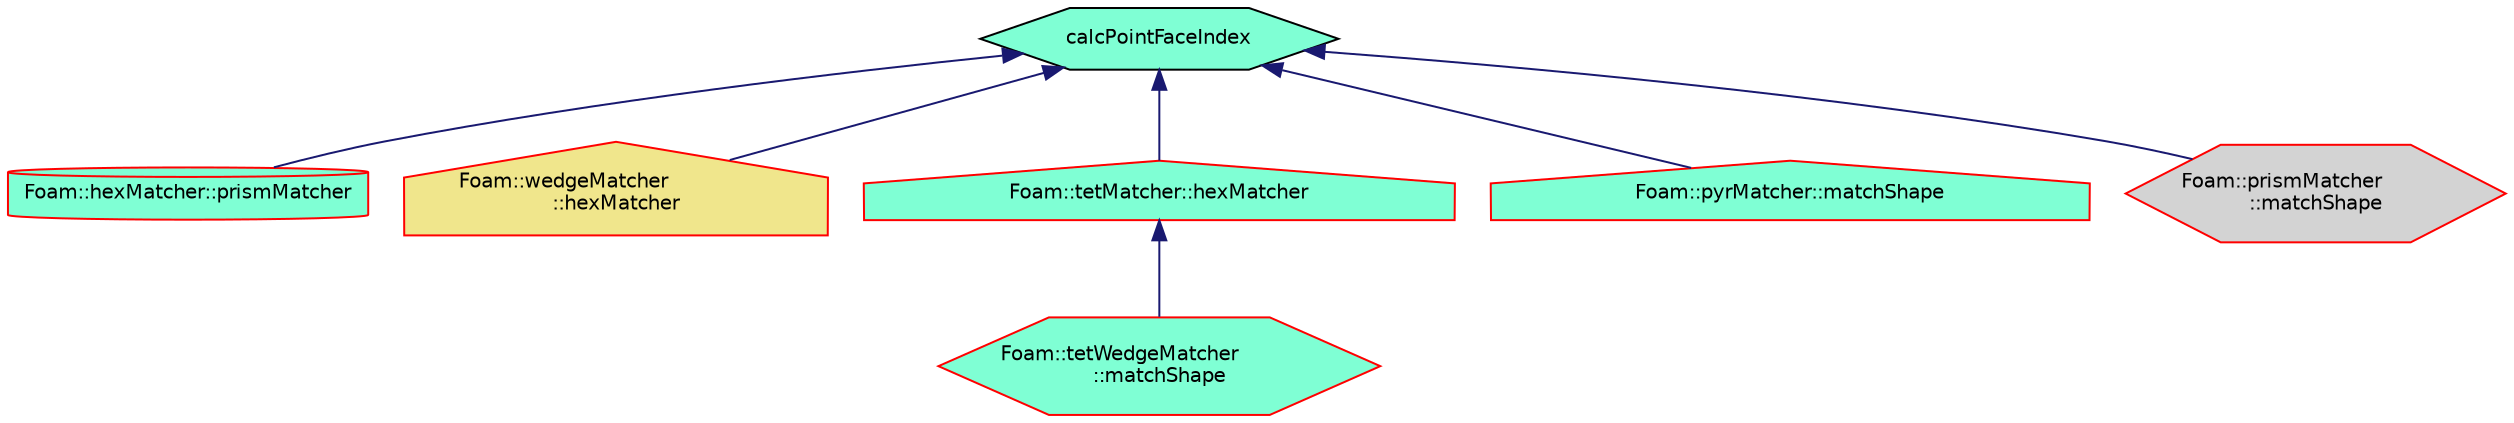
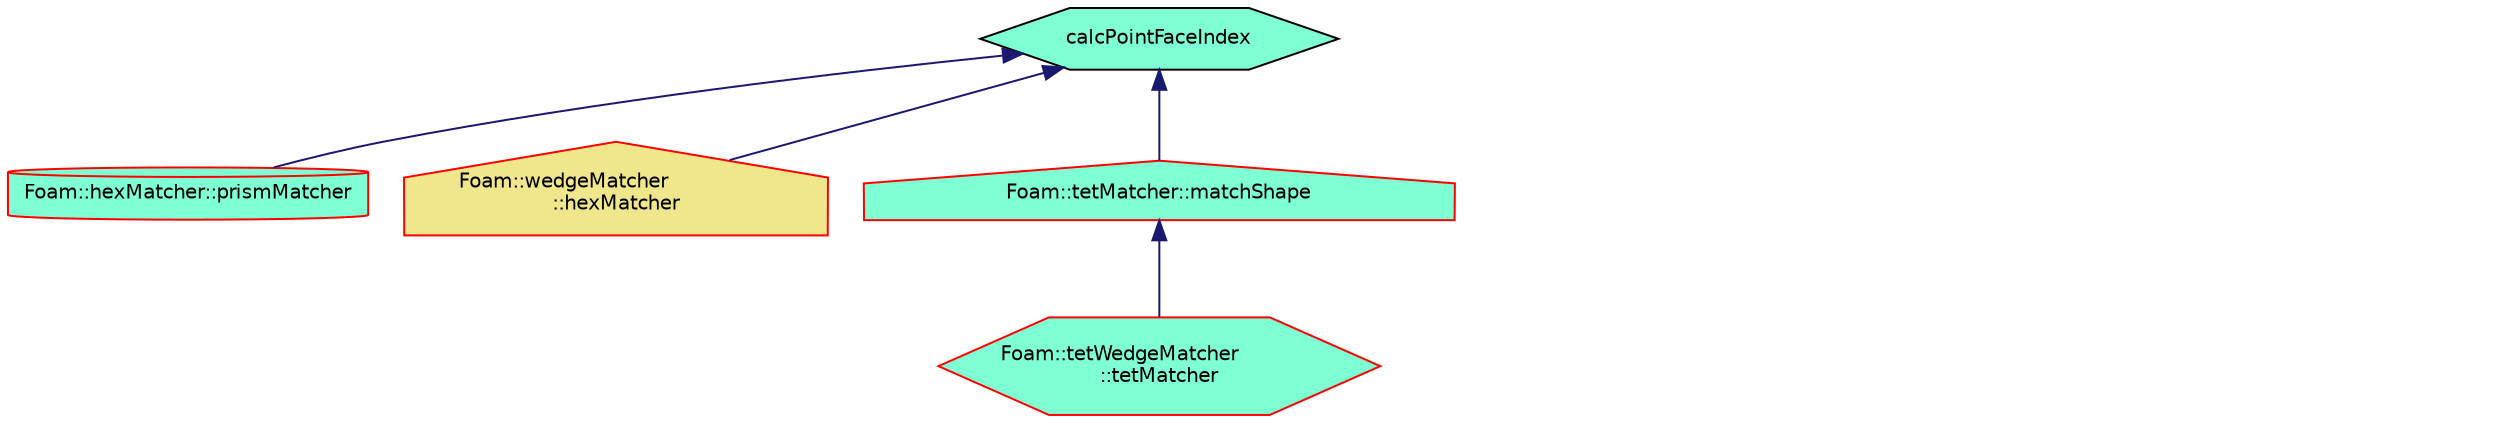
(1159, 194) -> (1159, 194)
(1790, 194) -> none
(2316, 194) -> none
(1159, 366) -> (1159, 366)
